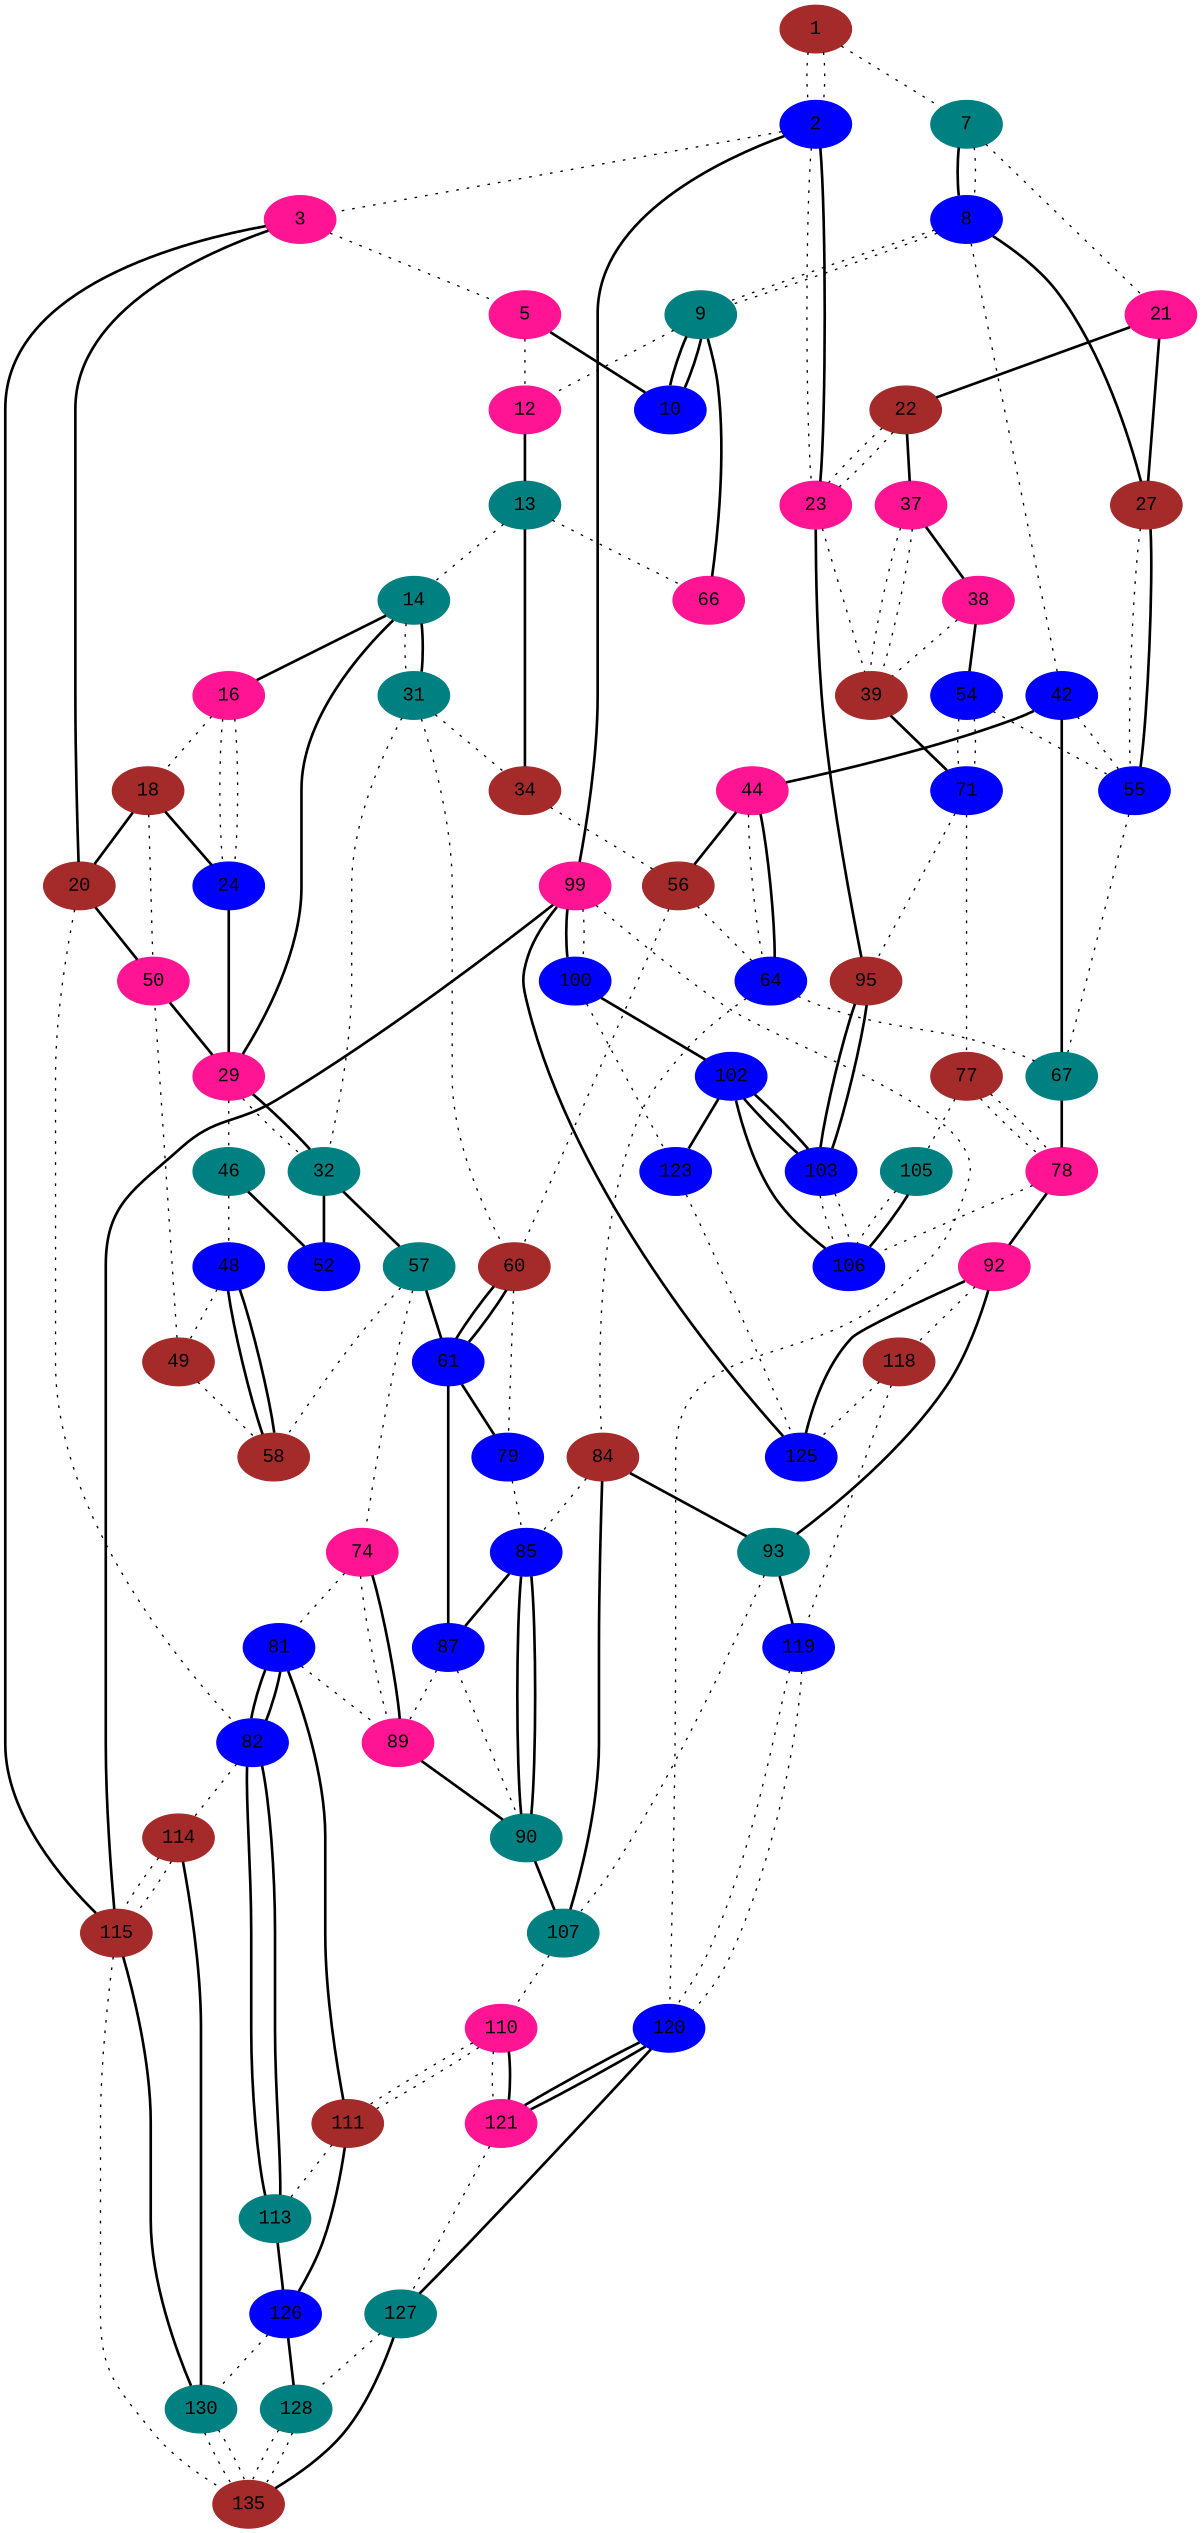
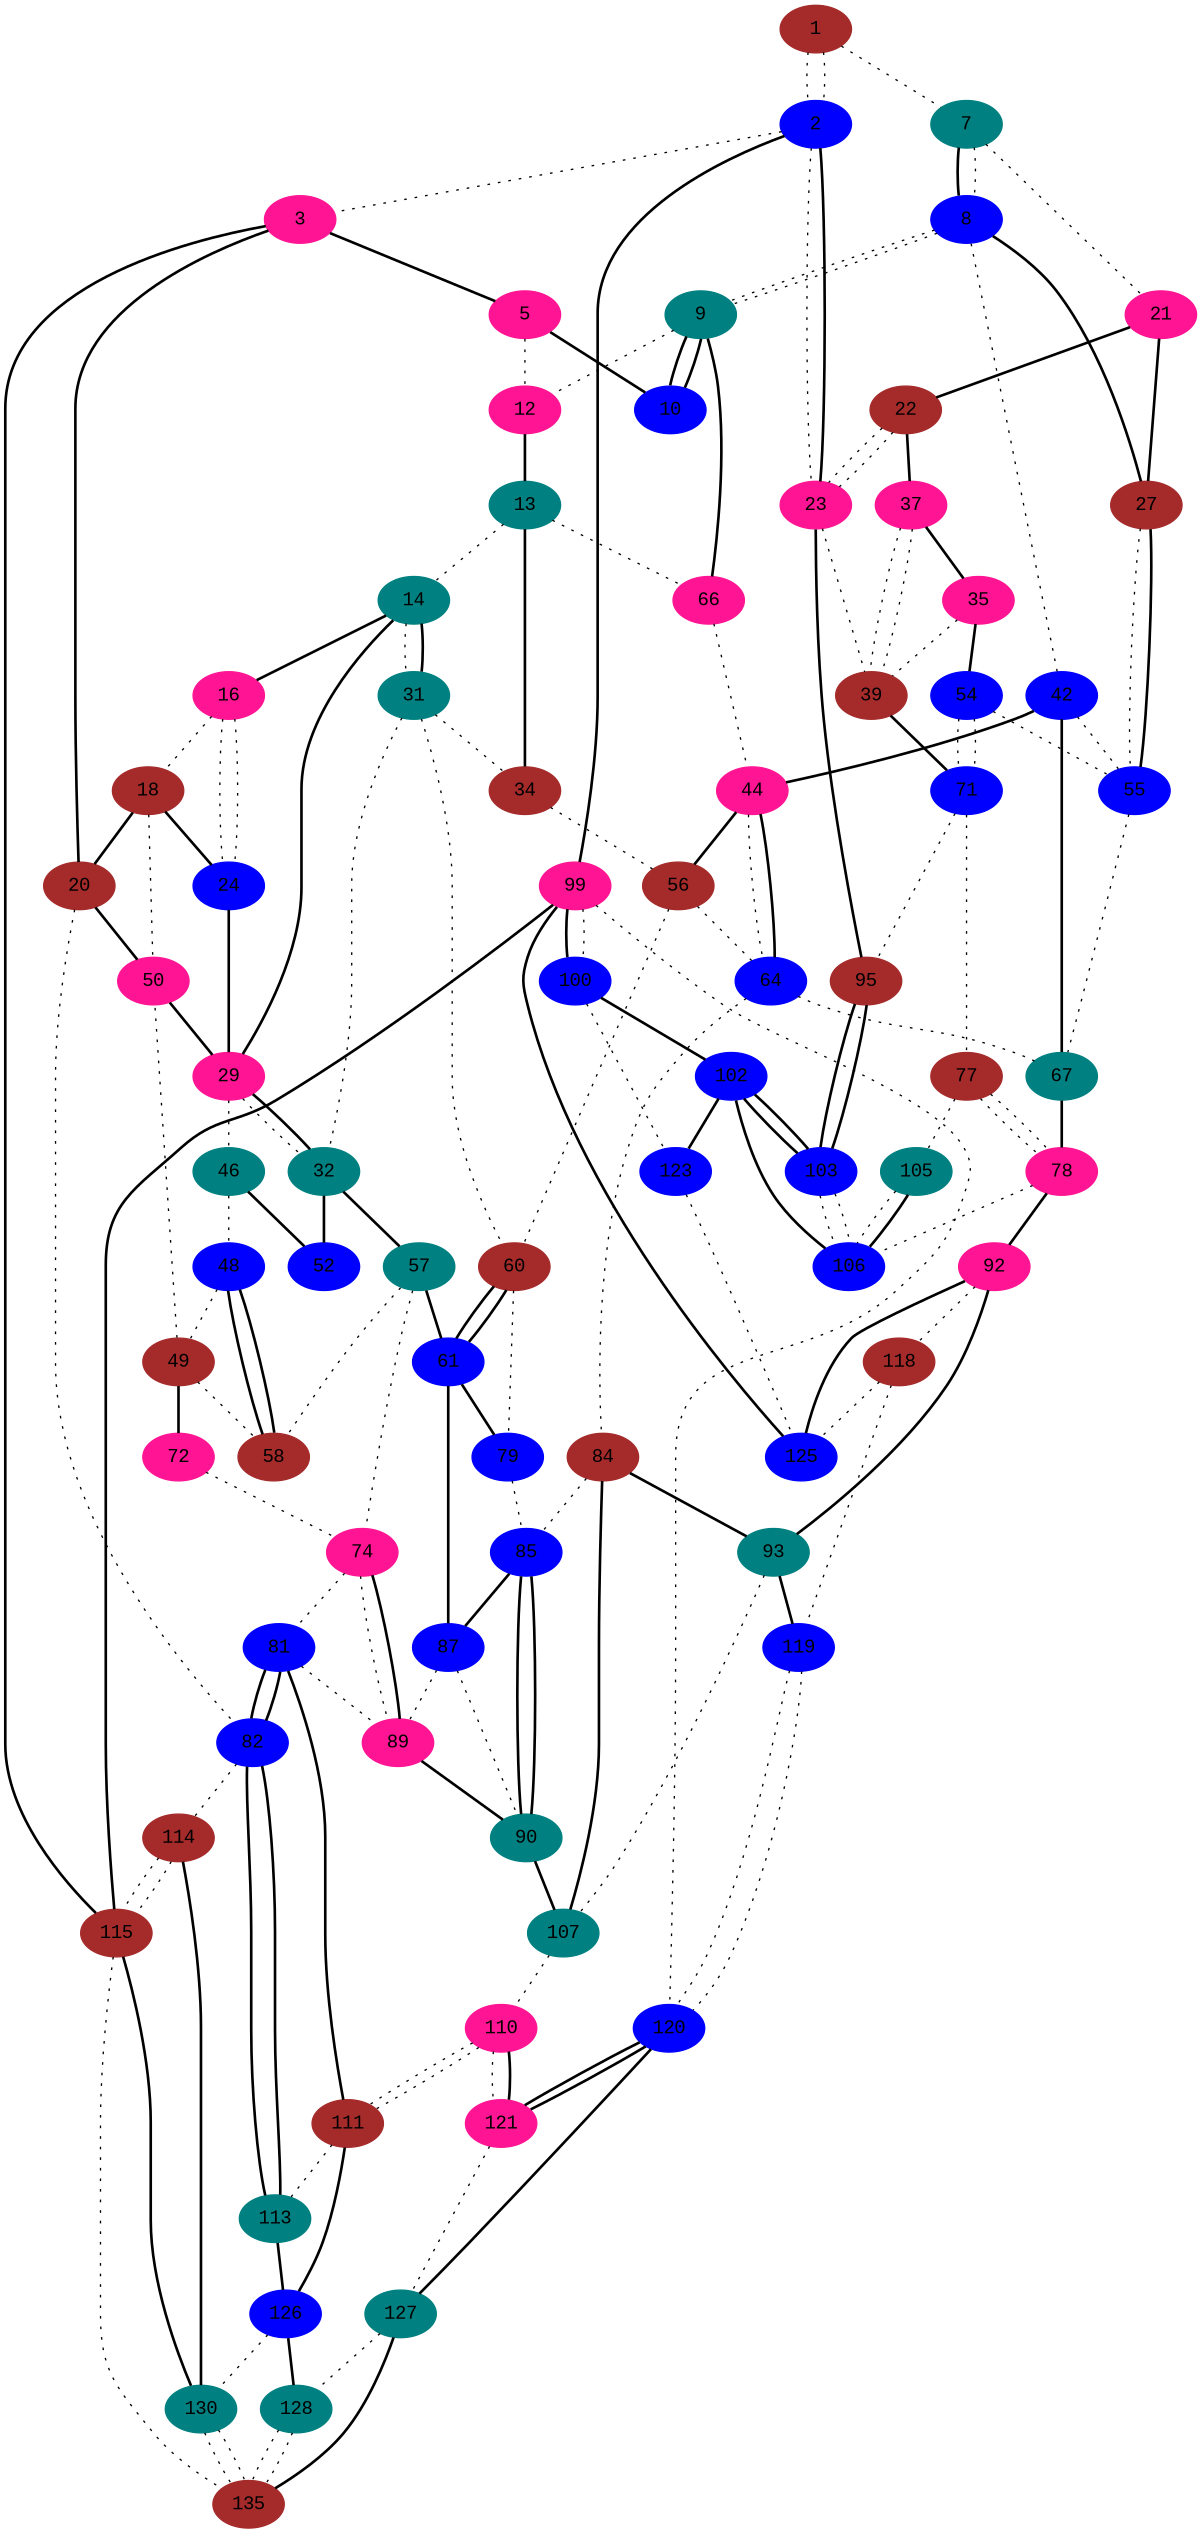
(413, 267) -> (413, 267)
(978, 600) -> (978, 600)
none -> (731, 695)
none -> (178, 1457)
